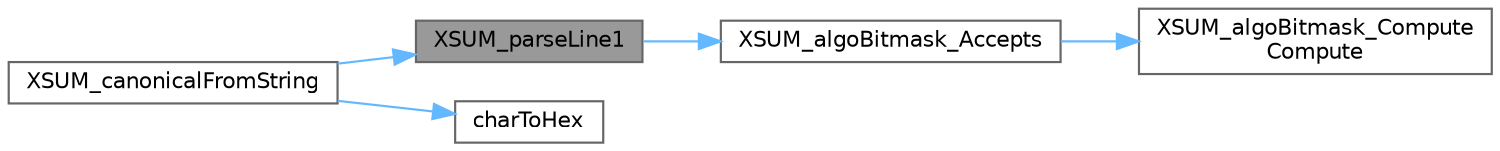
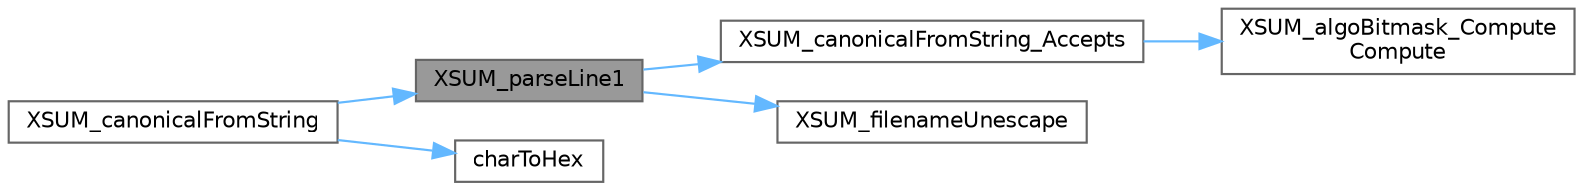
(891, 41) -> (932, 41)
none -> (932, 122)
